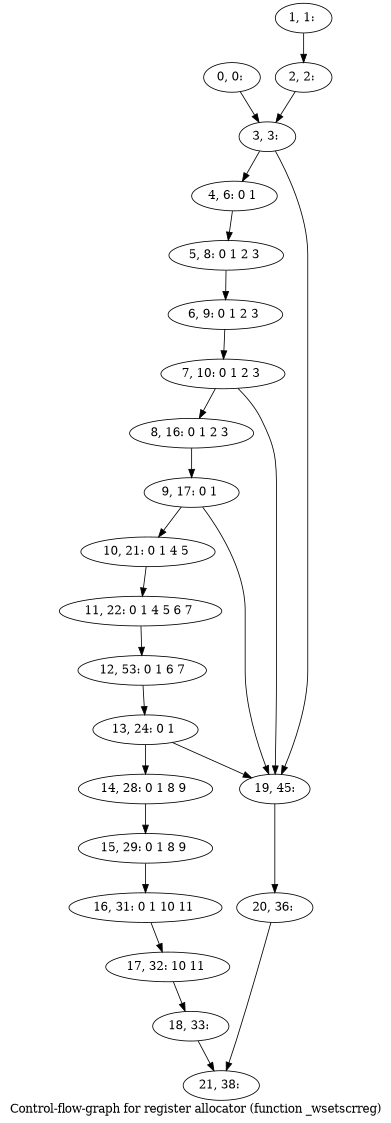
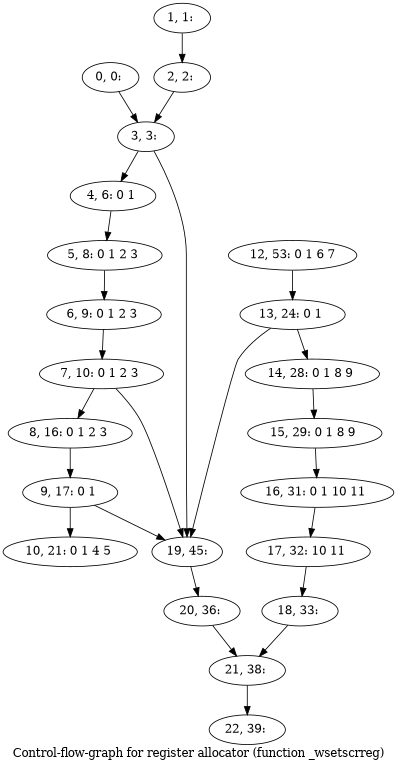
(141, 611) -> none
none -> (247, 730)
